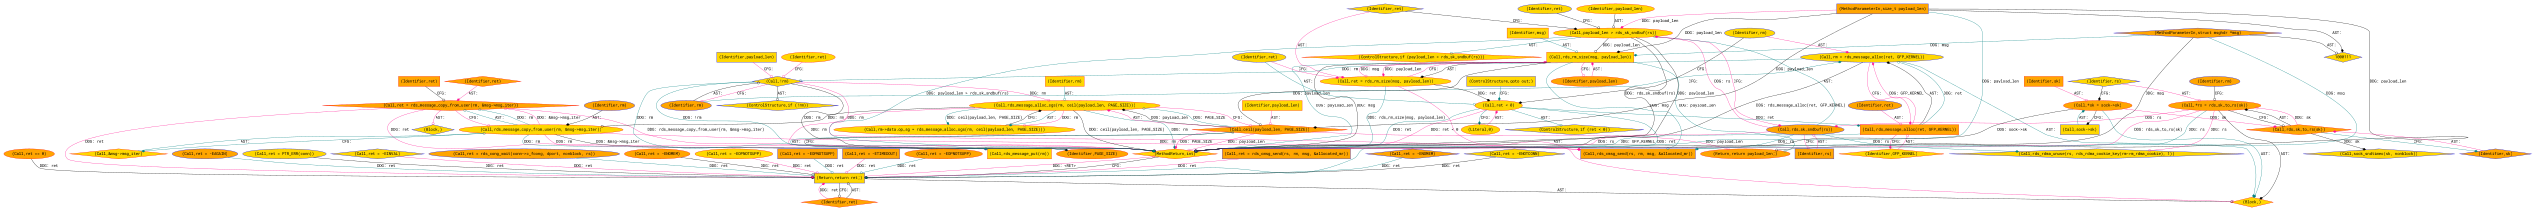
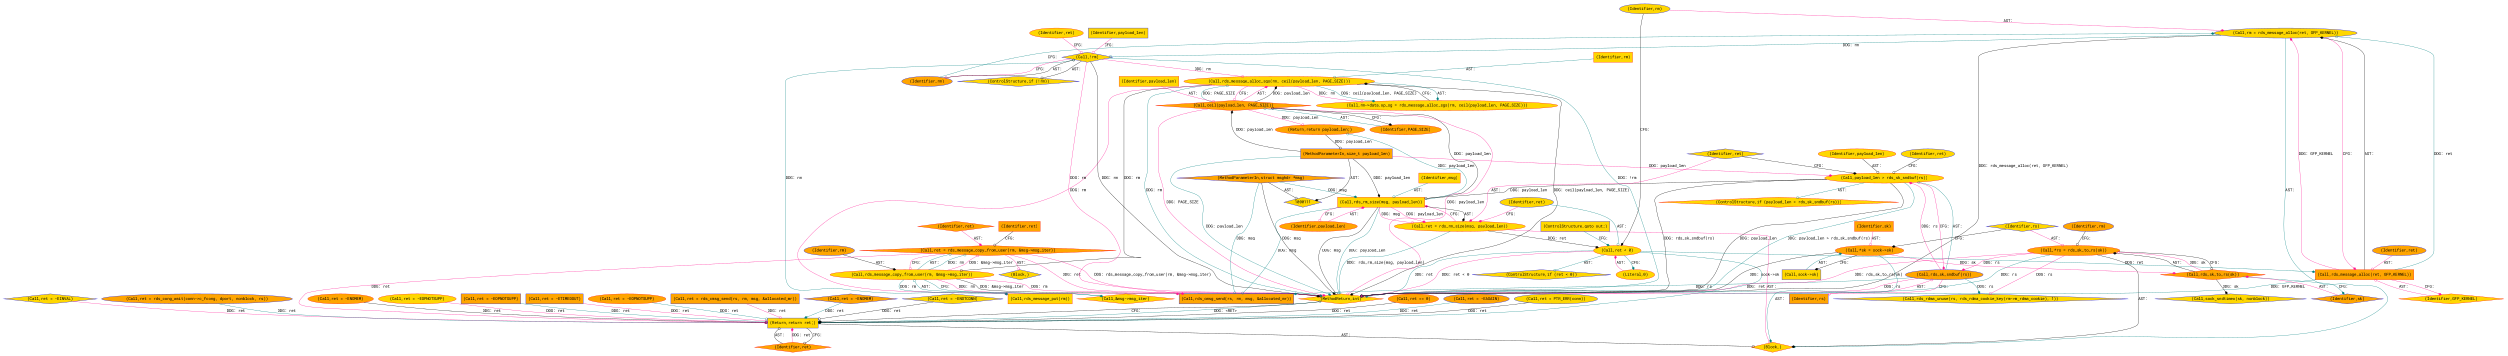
(2442, 137) -> (1332, 141)
(1009, 167) -> (1069, 316)
